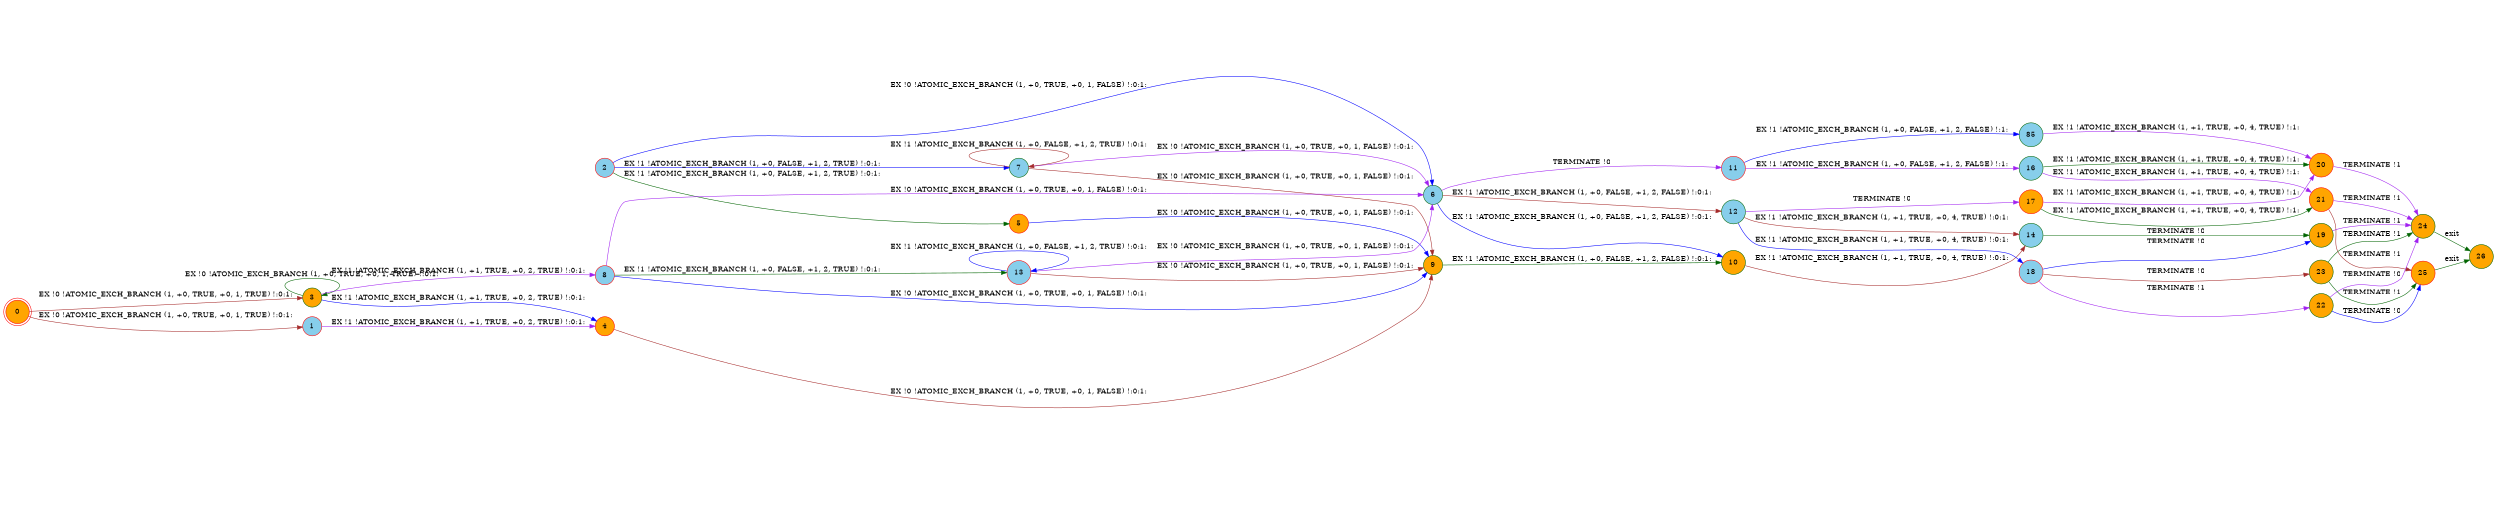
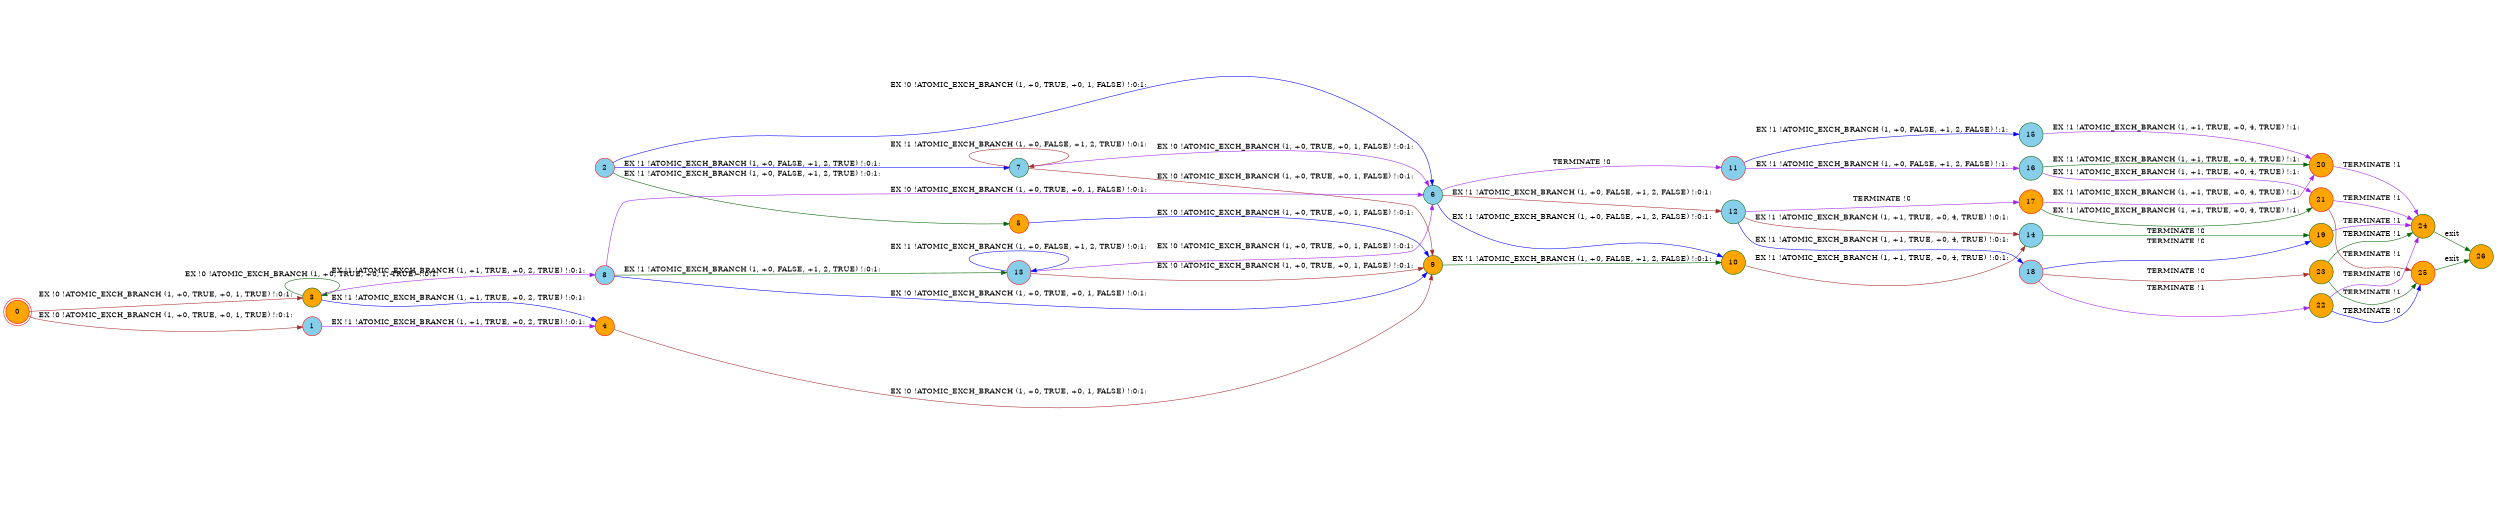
(2031, 135) -> (2031, 135)
